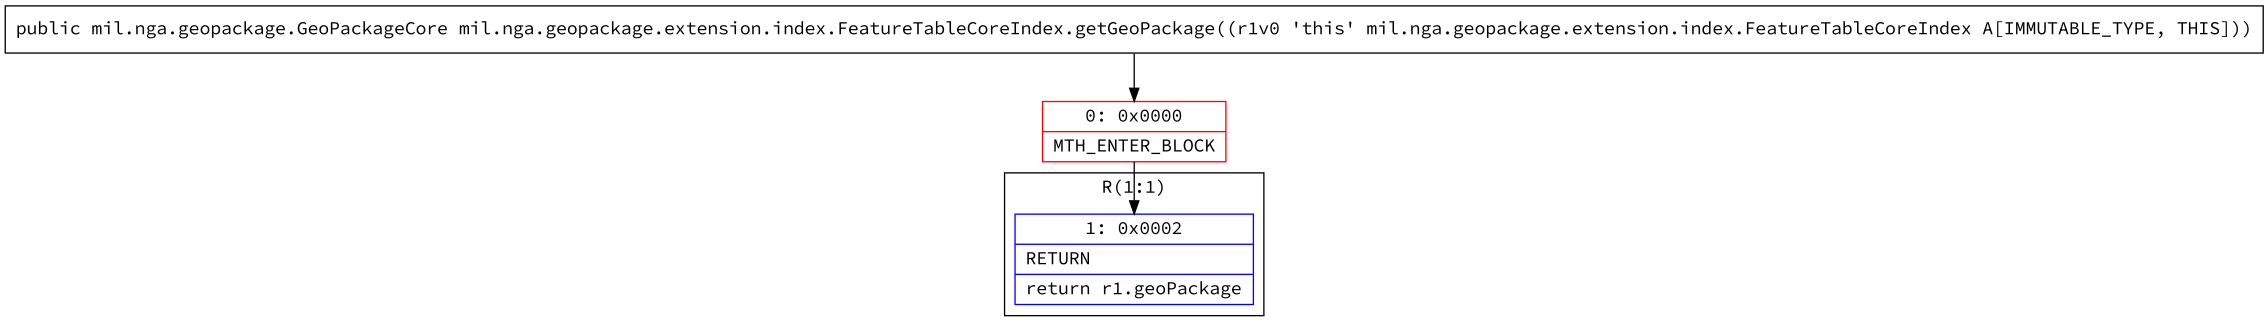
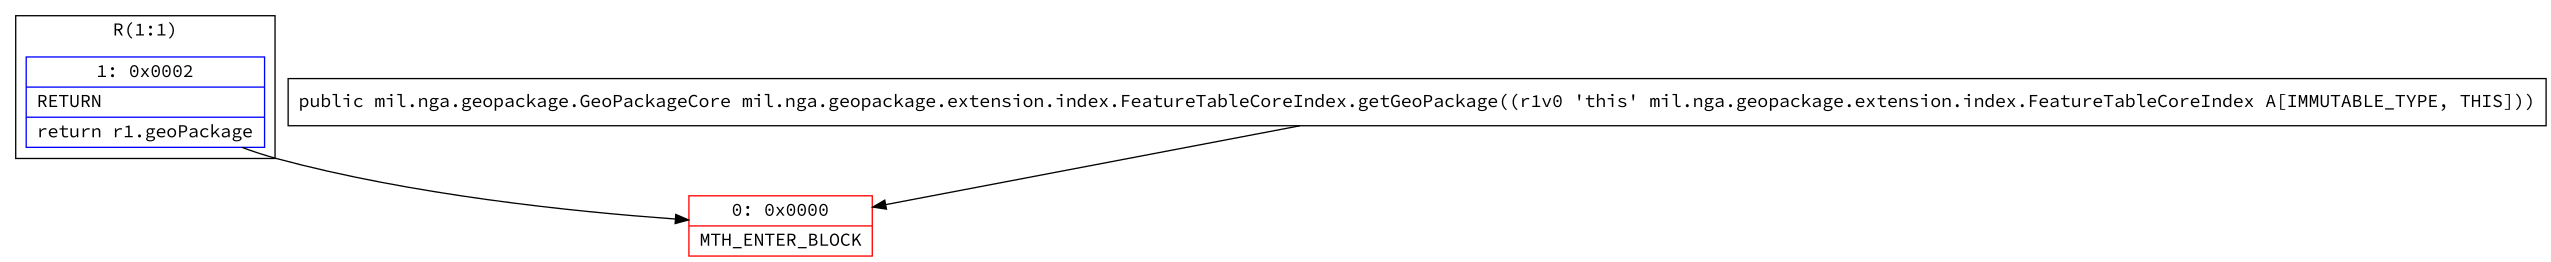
(1134, 181) -> (456, 195)
